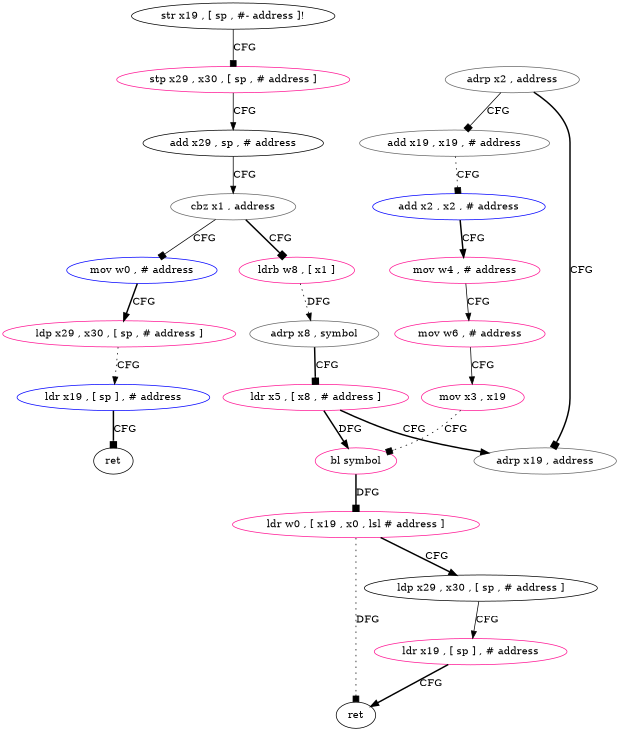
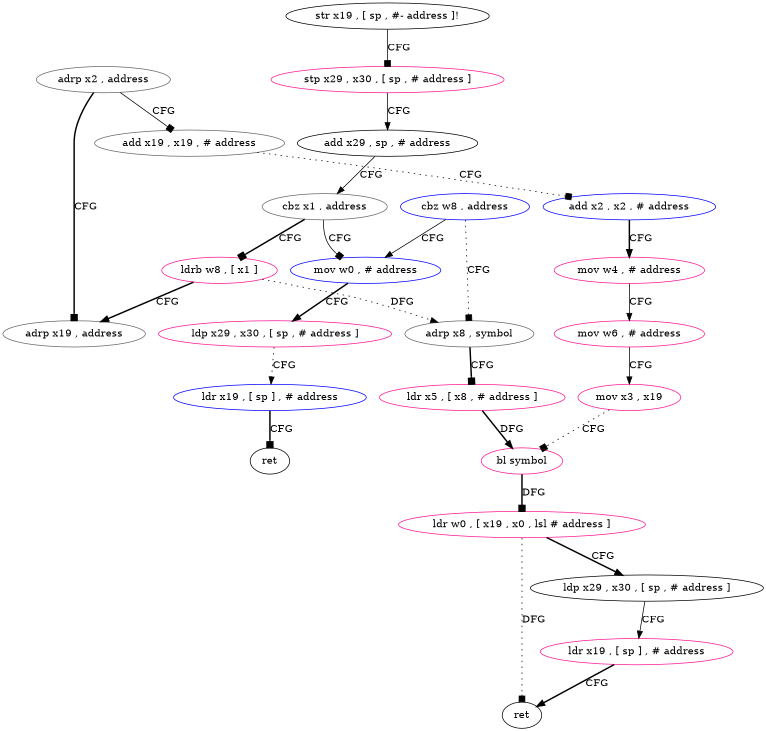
none -> (465, 207)
(409, 436) -> (151, 300)
